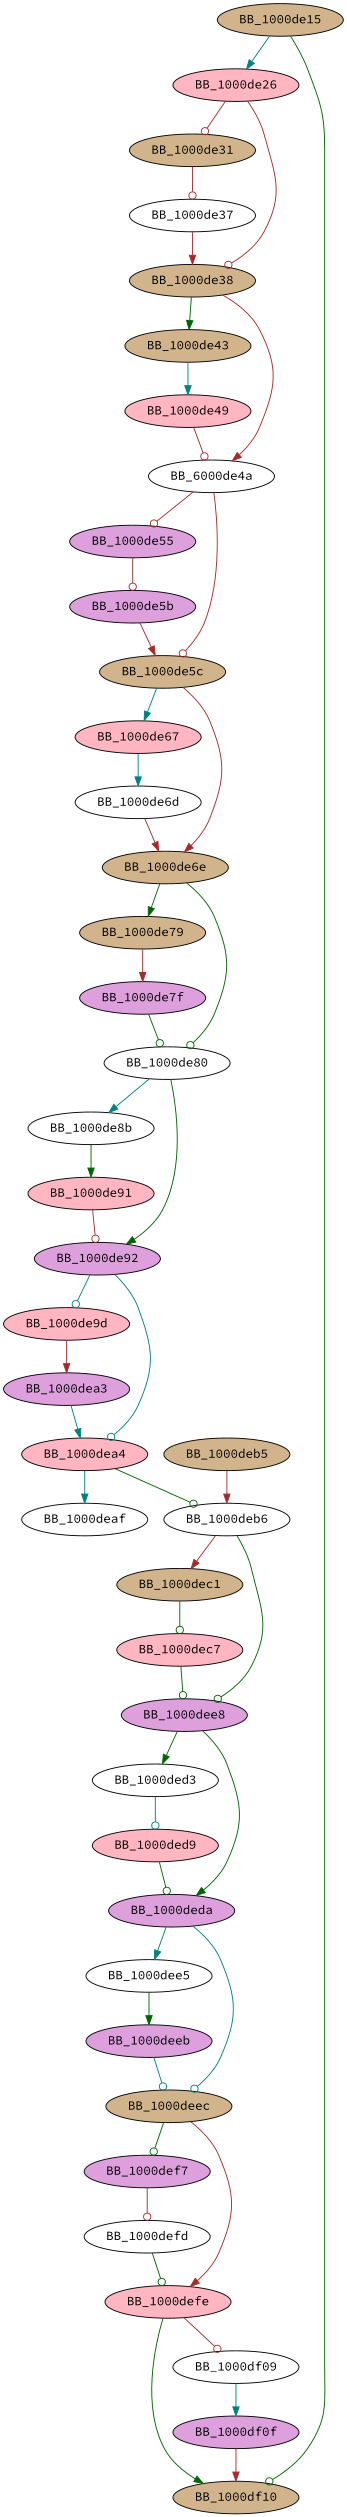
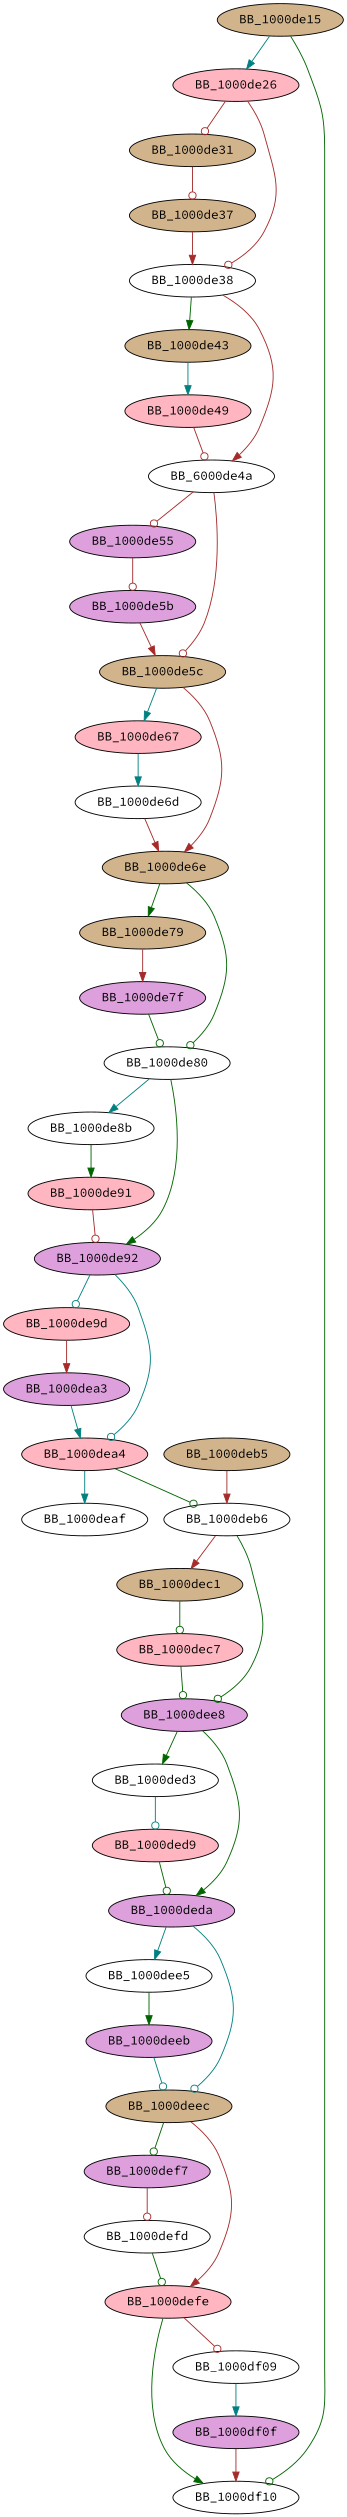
(192, 216) -> (192, 216)
(192, 281) -> (192, 281)
(236, 2498) -> (236, 2498)
